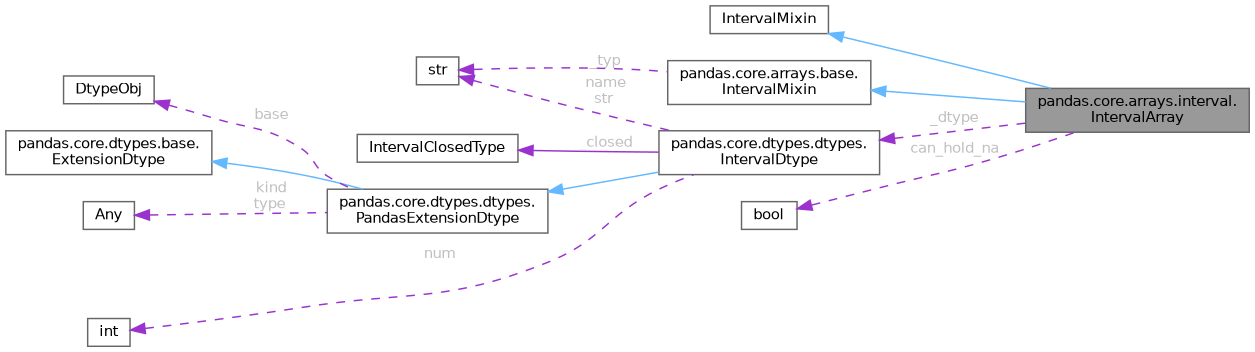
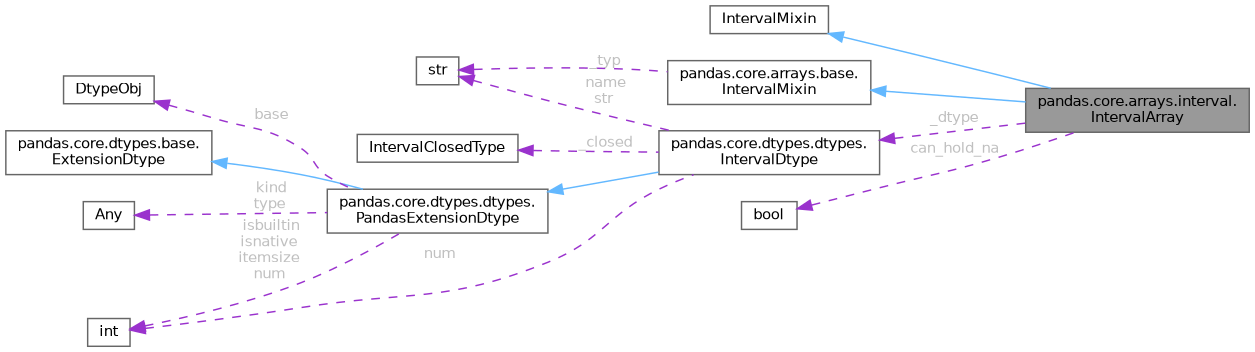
(596, 152) -> (596, 152)
none -> (277, 291)
